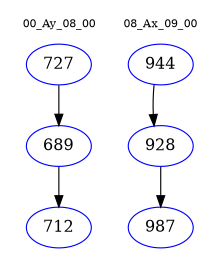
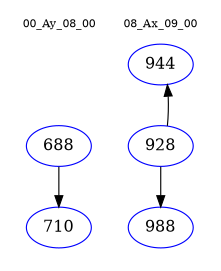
(59, 65) -> none
(153, 100) -> (168, 111)
(59, 146) -> (59, 146)
(59, 228) -> (59, 228)
(161, 228) -> (161, 228)
